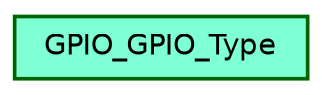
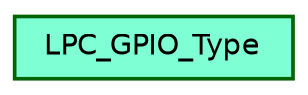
(161, 48) -> (154, 48)
